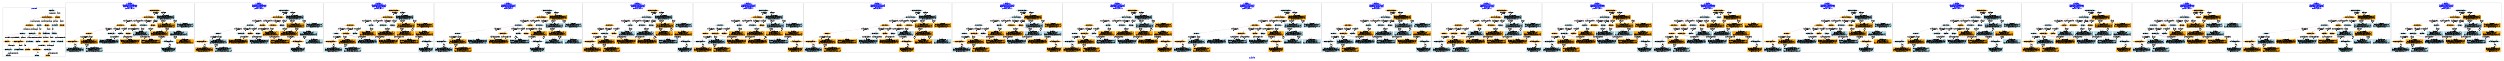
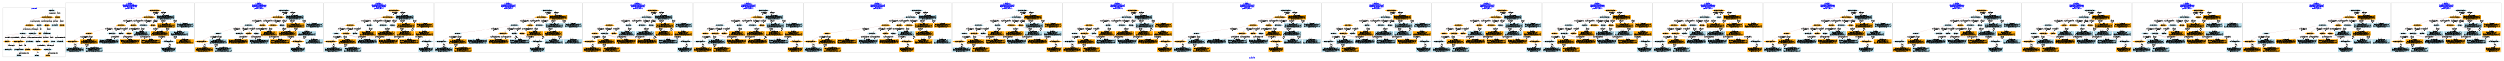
(54, 33) -> none
(8, 52) -> (19, 52)
